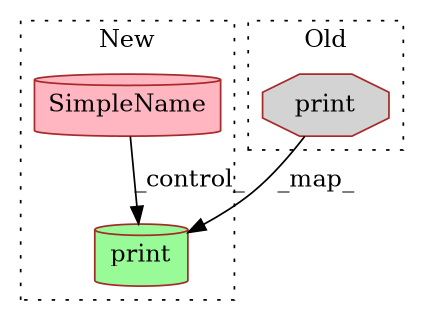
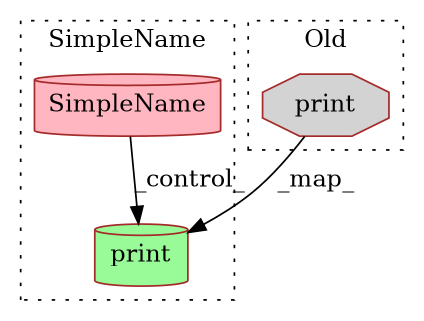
(128, 41) -> (128, 41)
